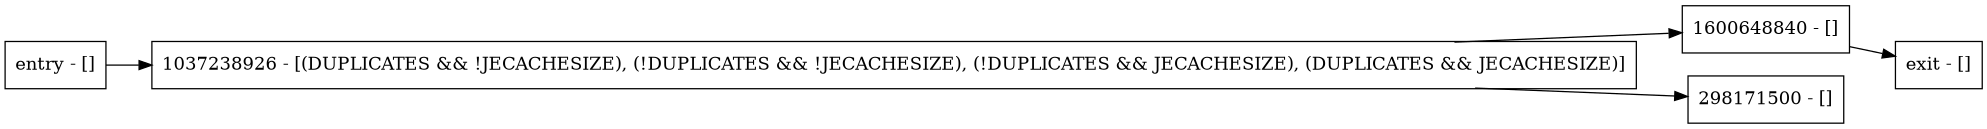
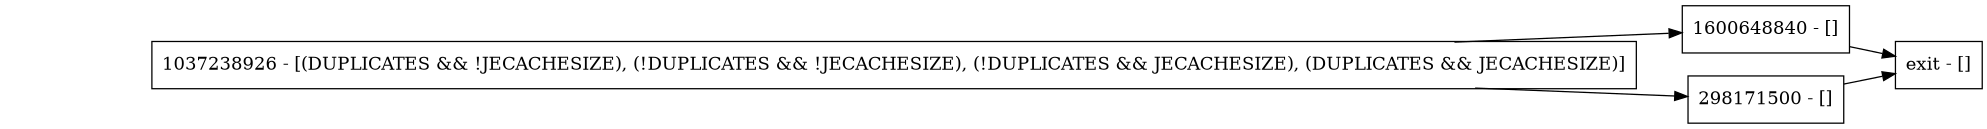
(56, 65) -> none
none -> (1863, 80)
